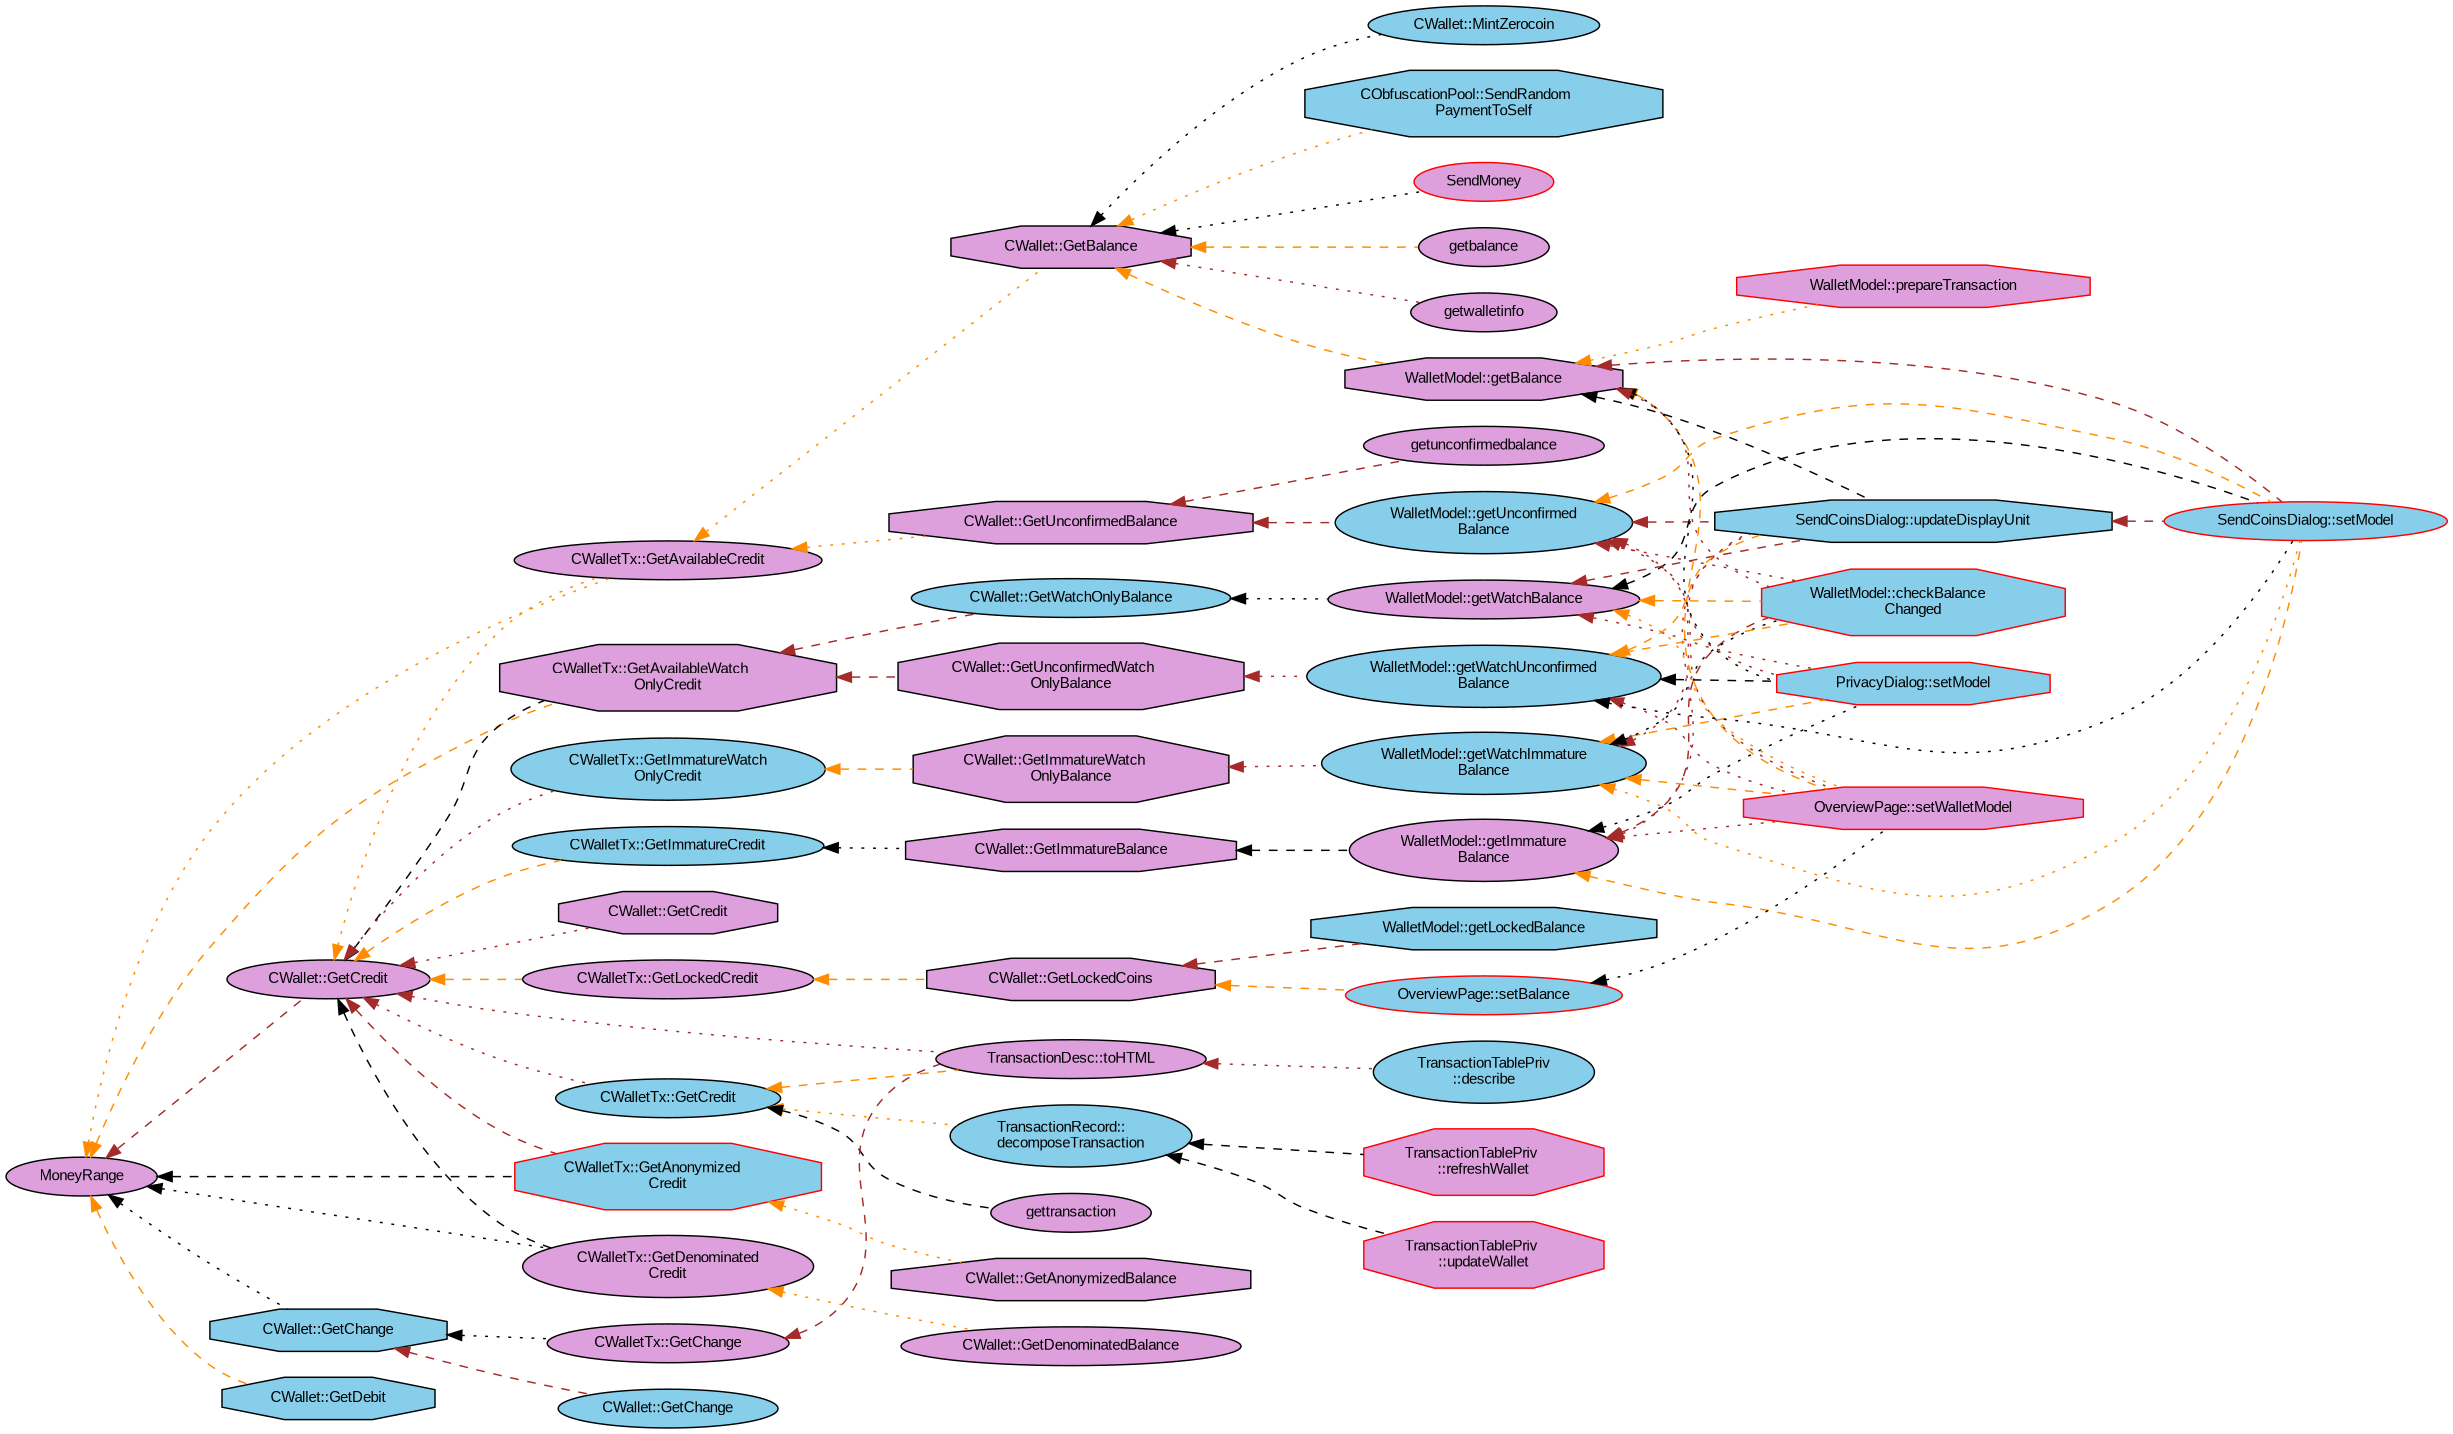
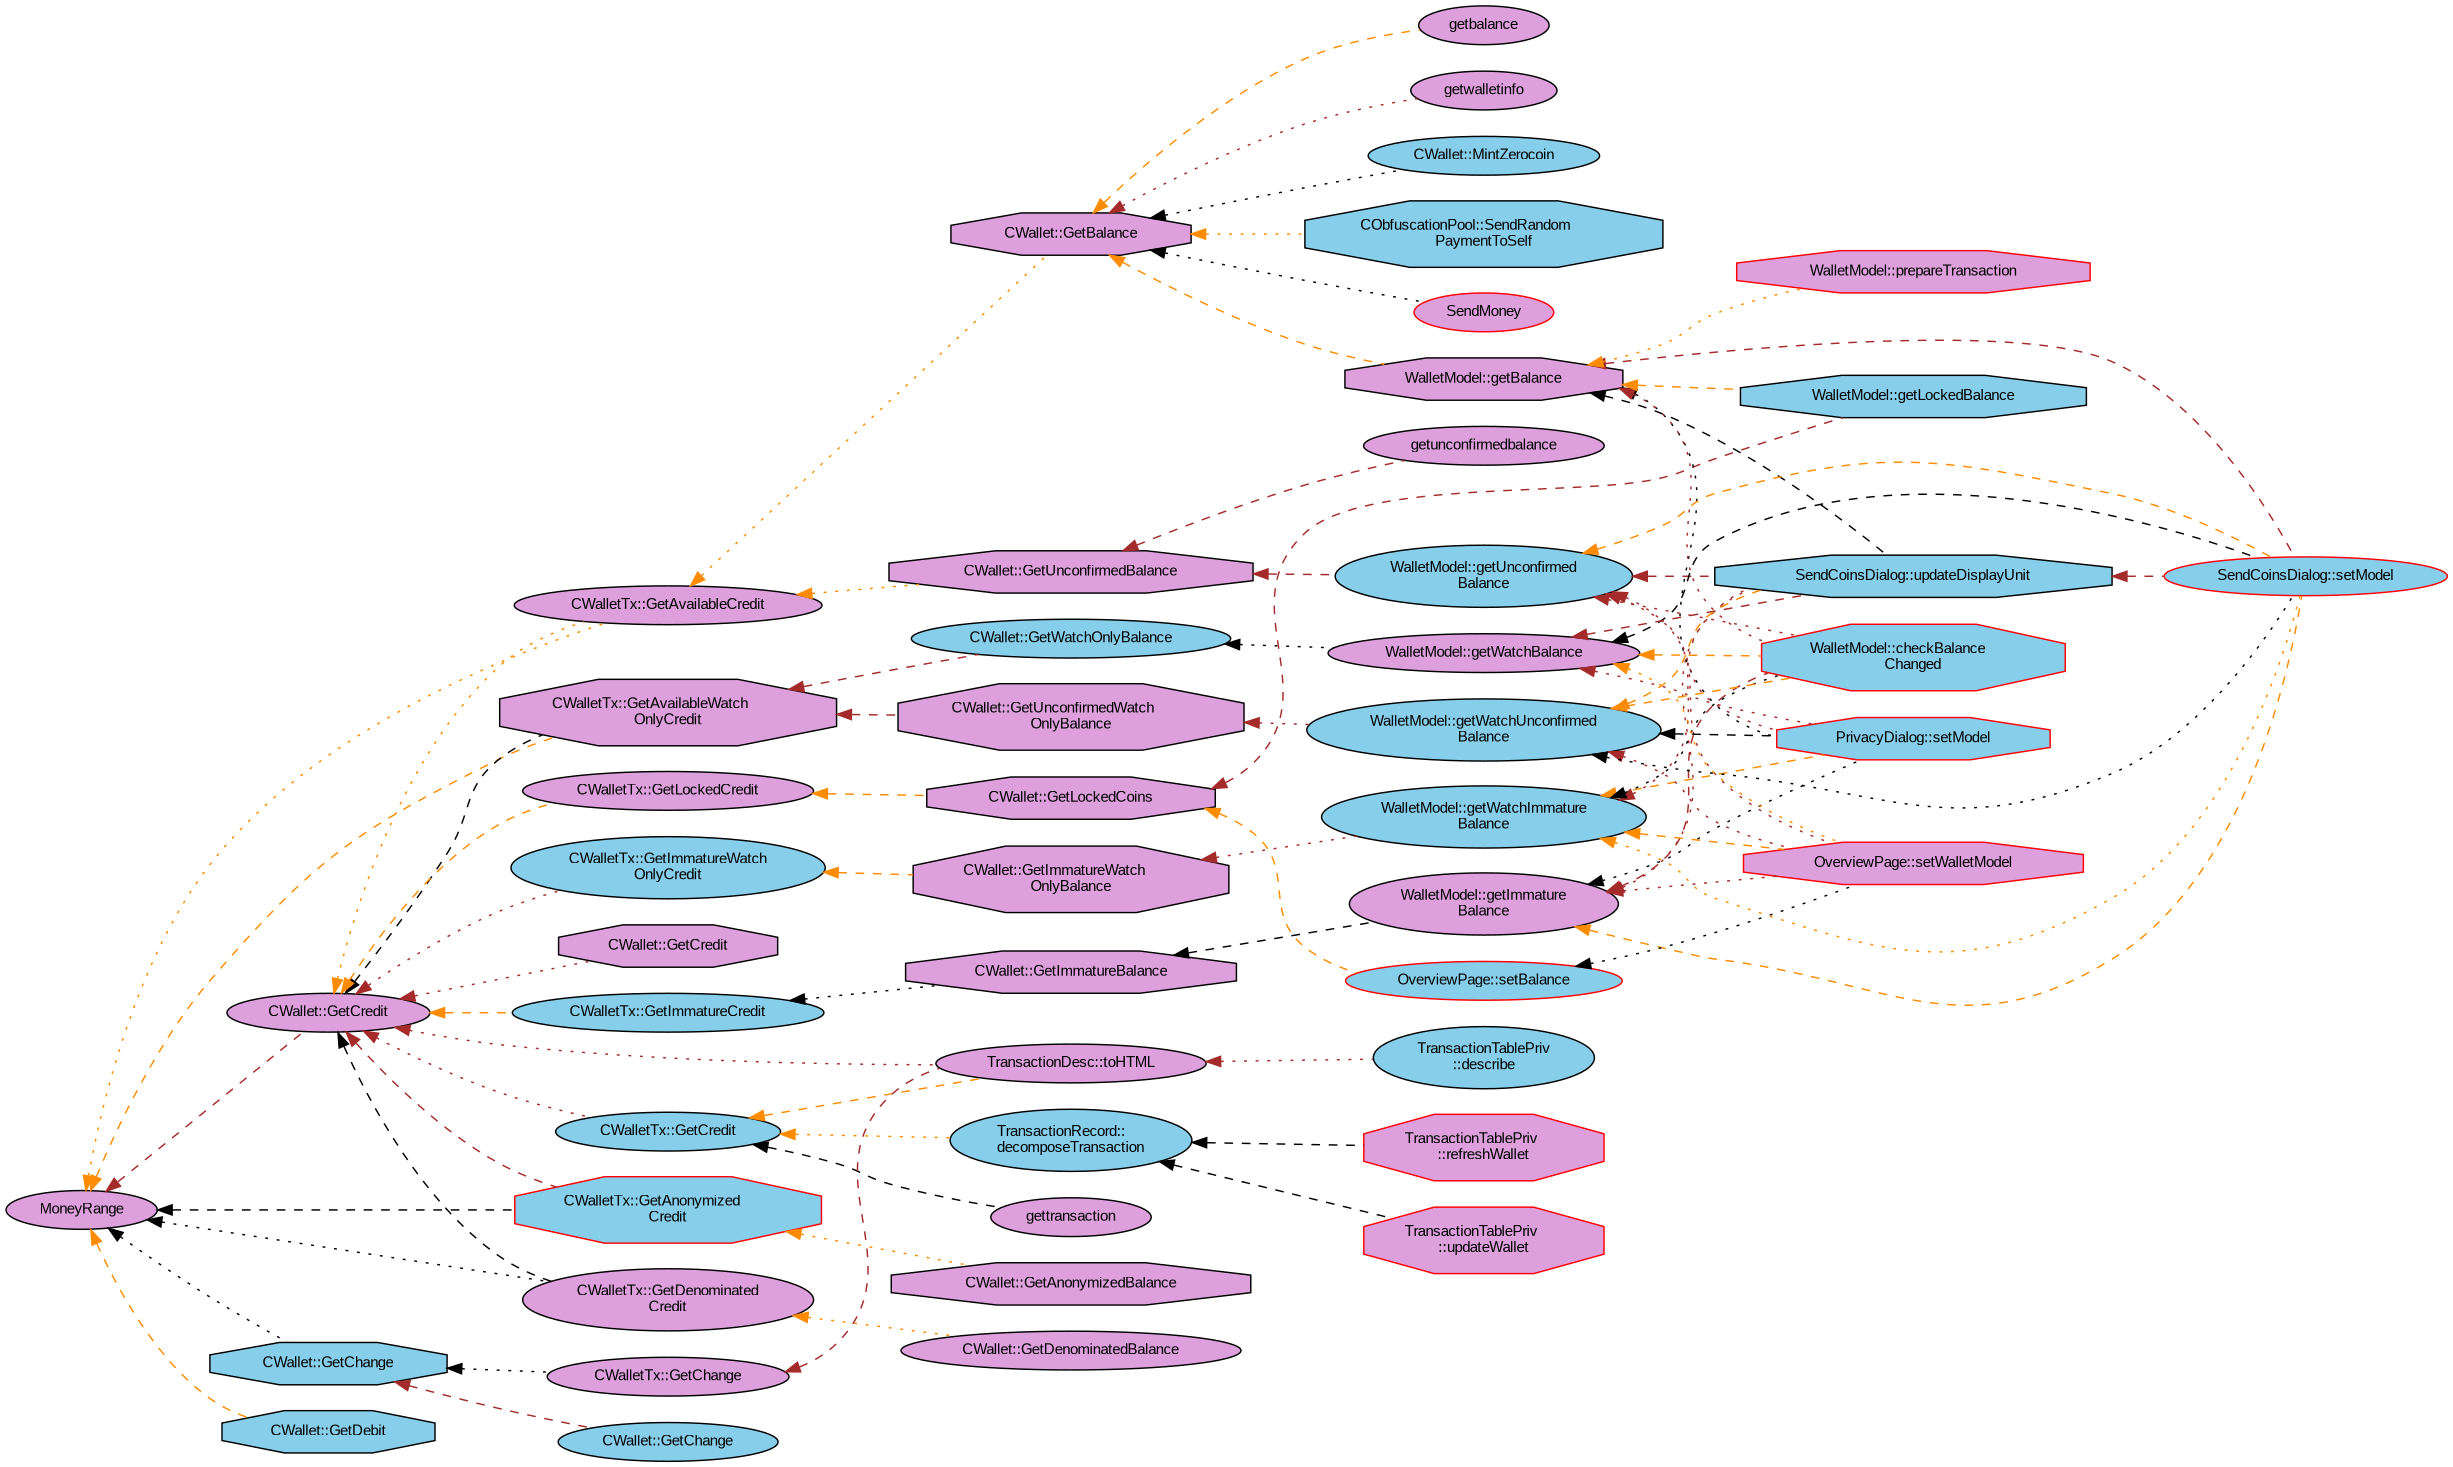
(1686, 614) -> (1689, 387)
